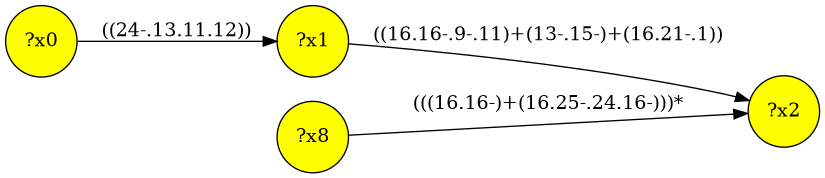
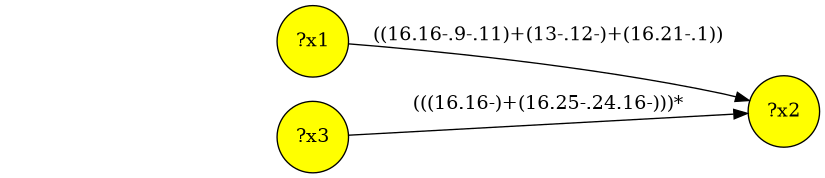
(548, 35) -> (548, 35)
(41, 41) -> none
(313, 137) -> (313, 137)
